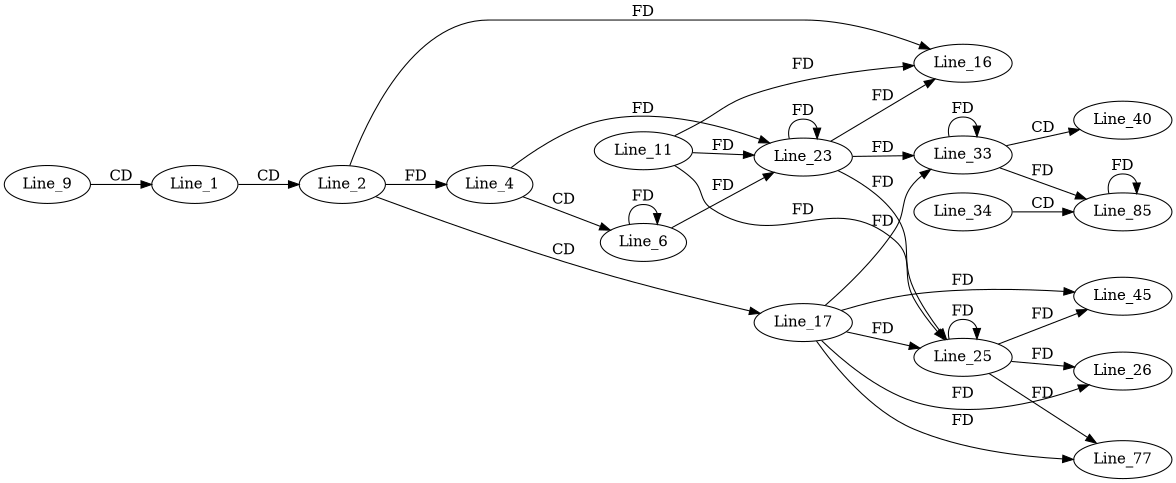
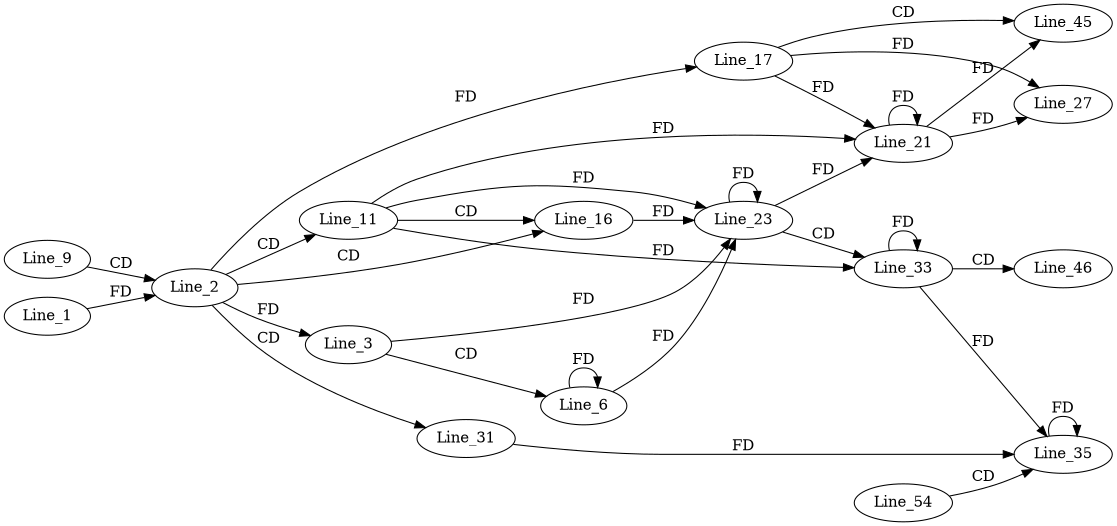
(643, 12) -> (348, 257)
(803, 65) -> (466, 212)
(878, 113) -> (658, 220)
(1123, 120) -> (1063, 269)
(883, 148) -> (823, 235)
(269, 177) -> (121, 293)
(116, 184) -> (116, 272)
(490, 184) -> (348, 345)
(963, 212) -> (903, 503)
(1123, 212) -> (1063, 454)
(883, 246) -> (618, 256)
(564, 250) -> (466, 98)
none -> (266, 257)
(963, 281) -> (903, 13)
(963, 357) -> (903, 143)
(1123, 371) -> none
none -> (466, 439)
(1123, 460) -> (1063, 104)
